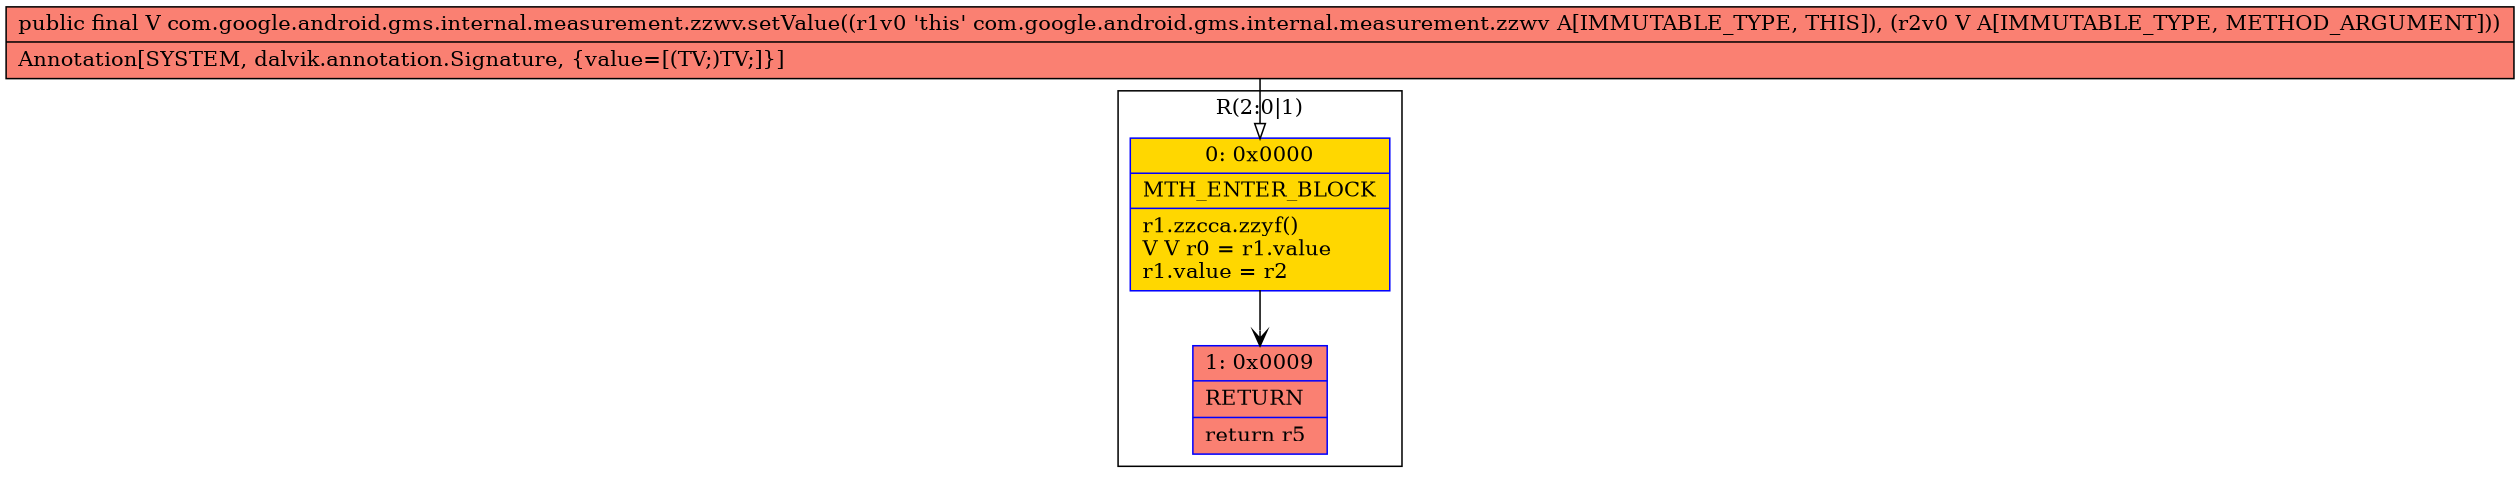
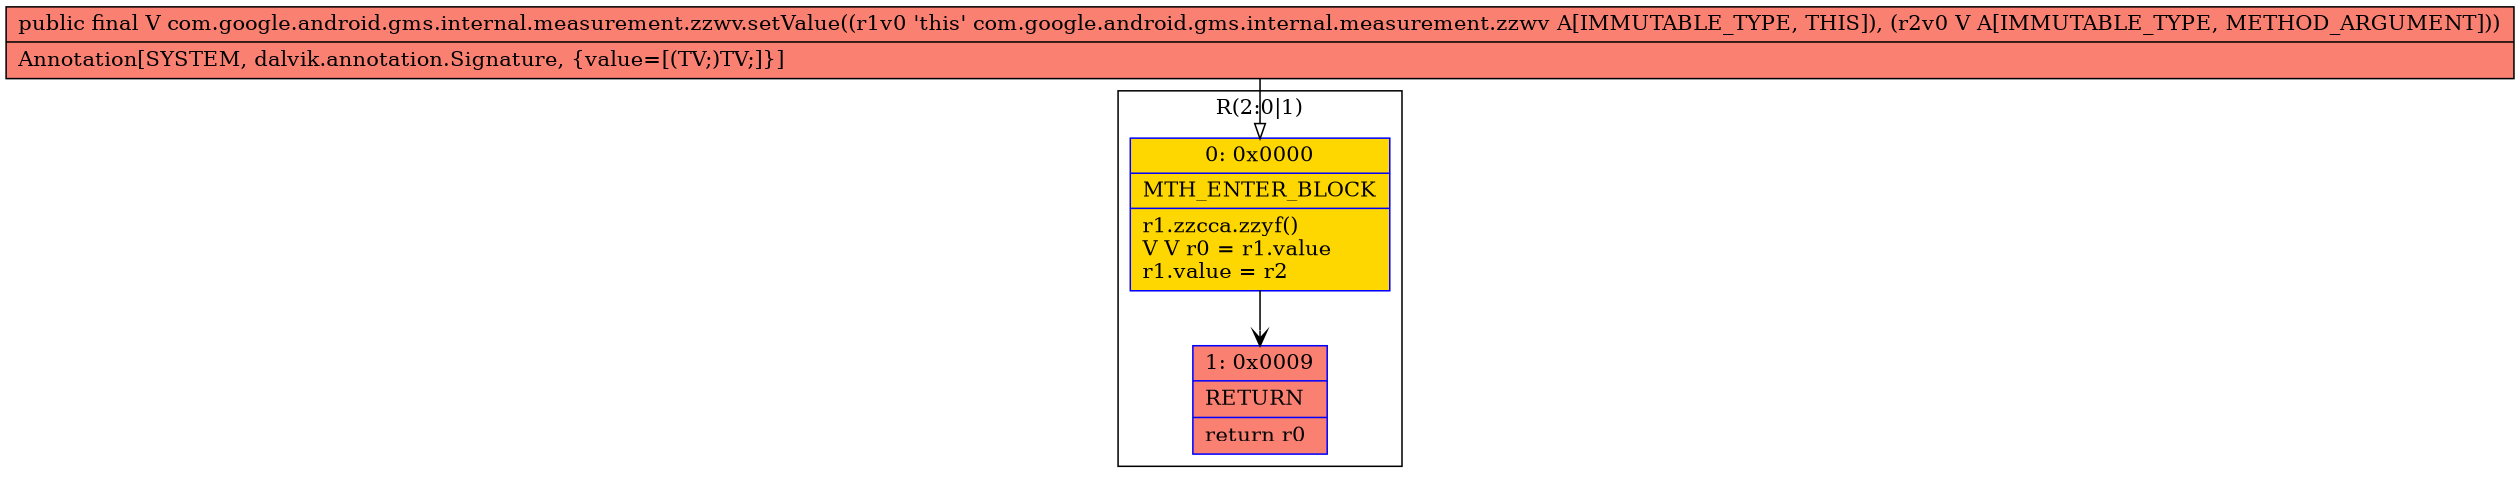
(1256, 435) -> (1256, 435)
